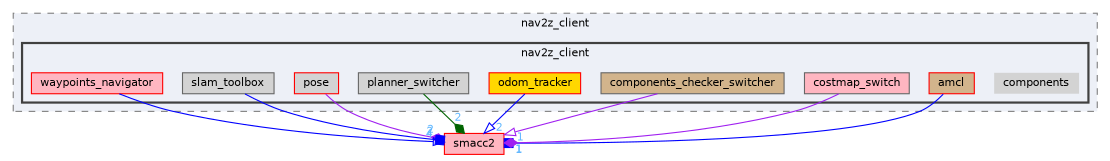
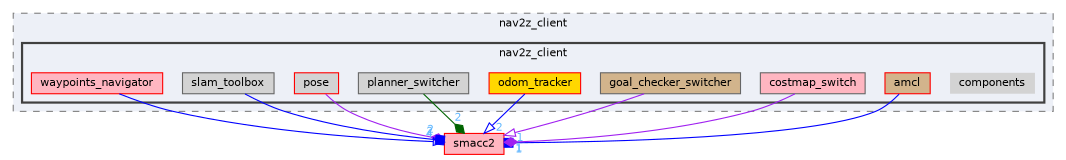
(693, 83) -> (670, 83)
